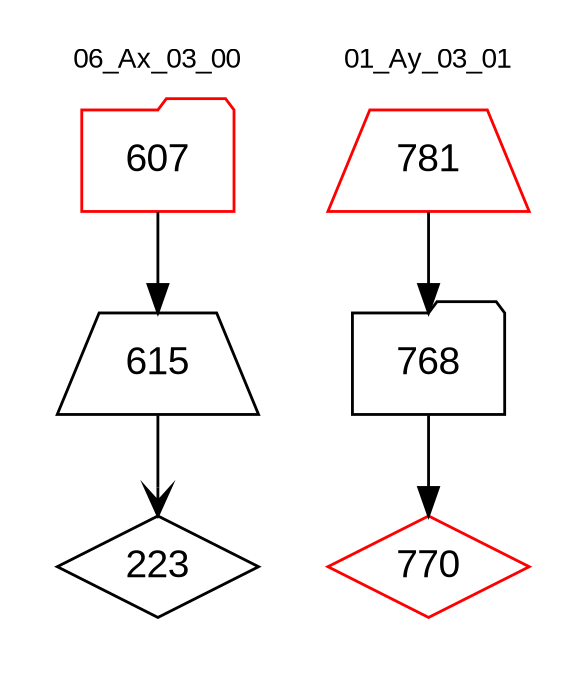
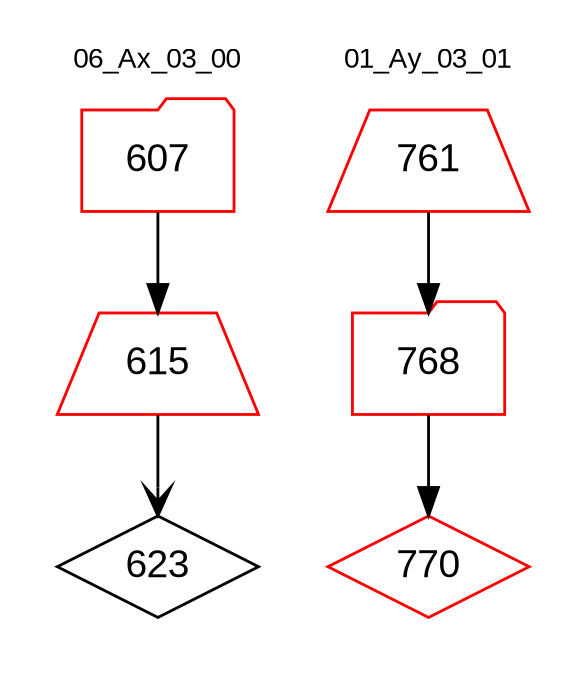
(429, 161) -> (429, 161)
(158, 364) -> (158, 364)
(429, 364) -> (429, 364)
(158, 567) -> (158, 567)
